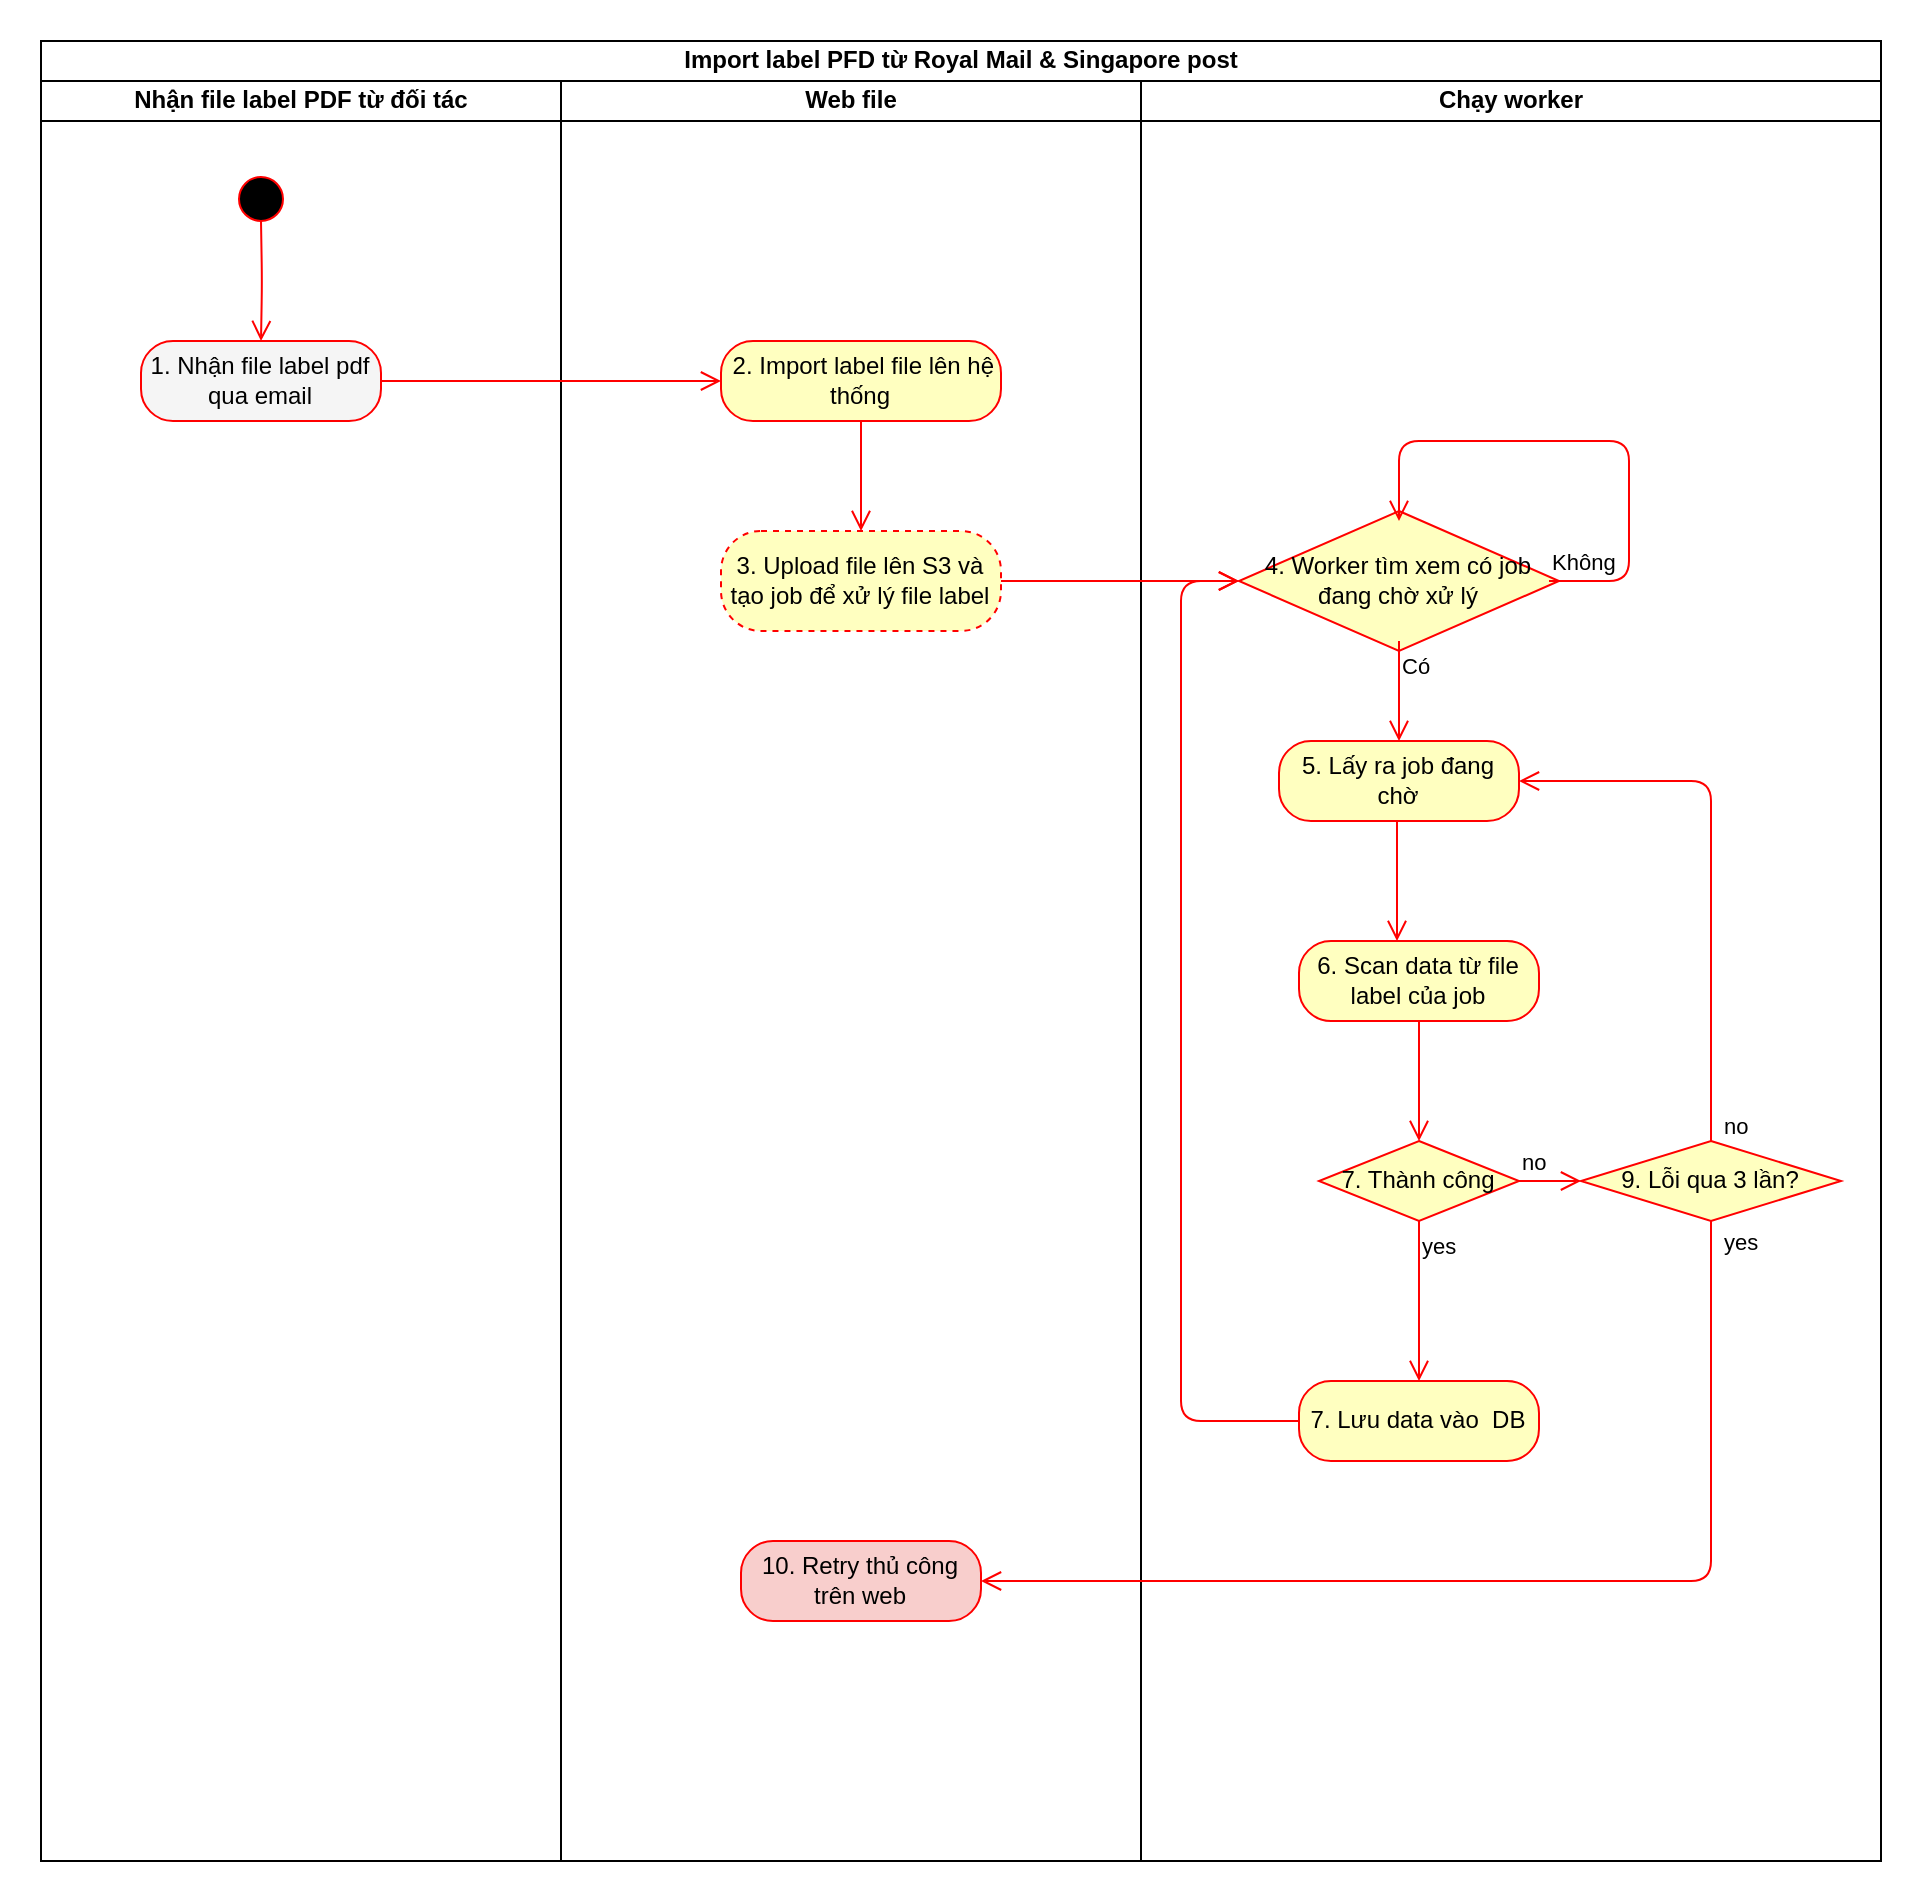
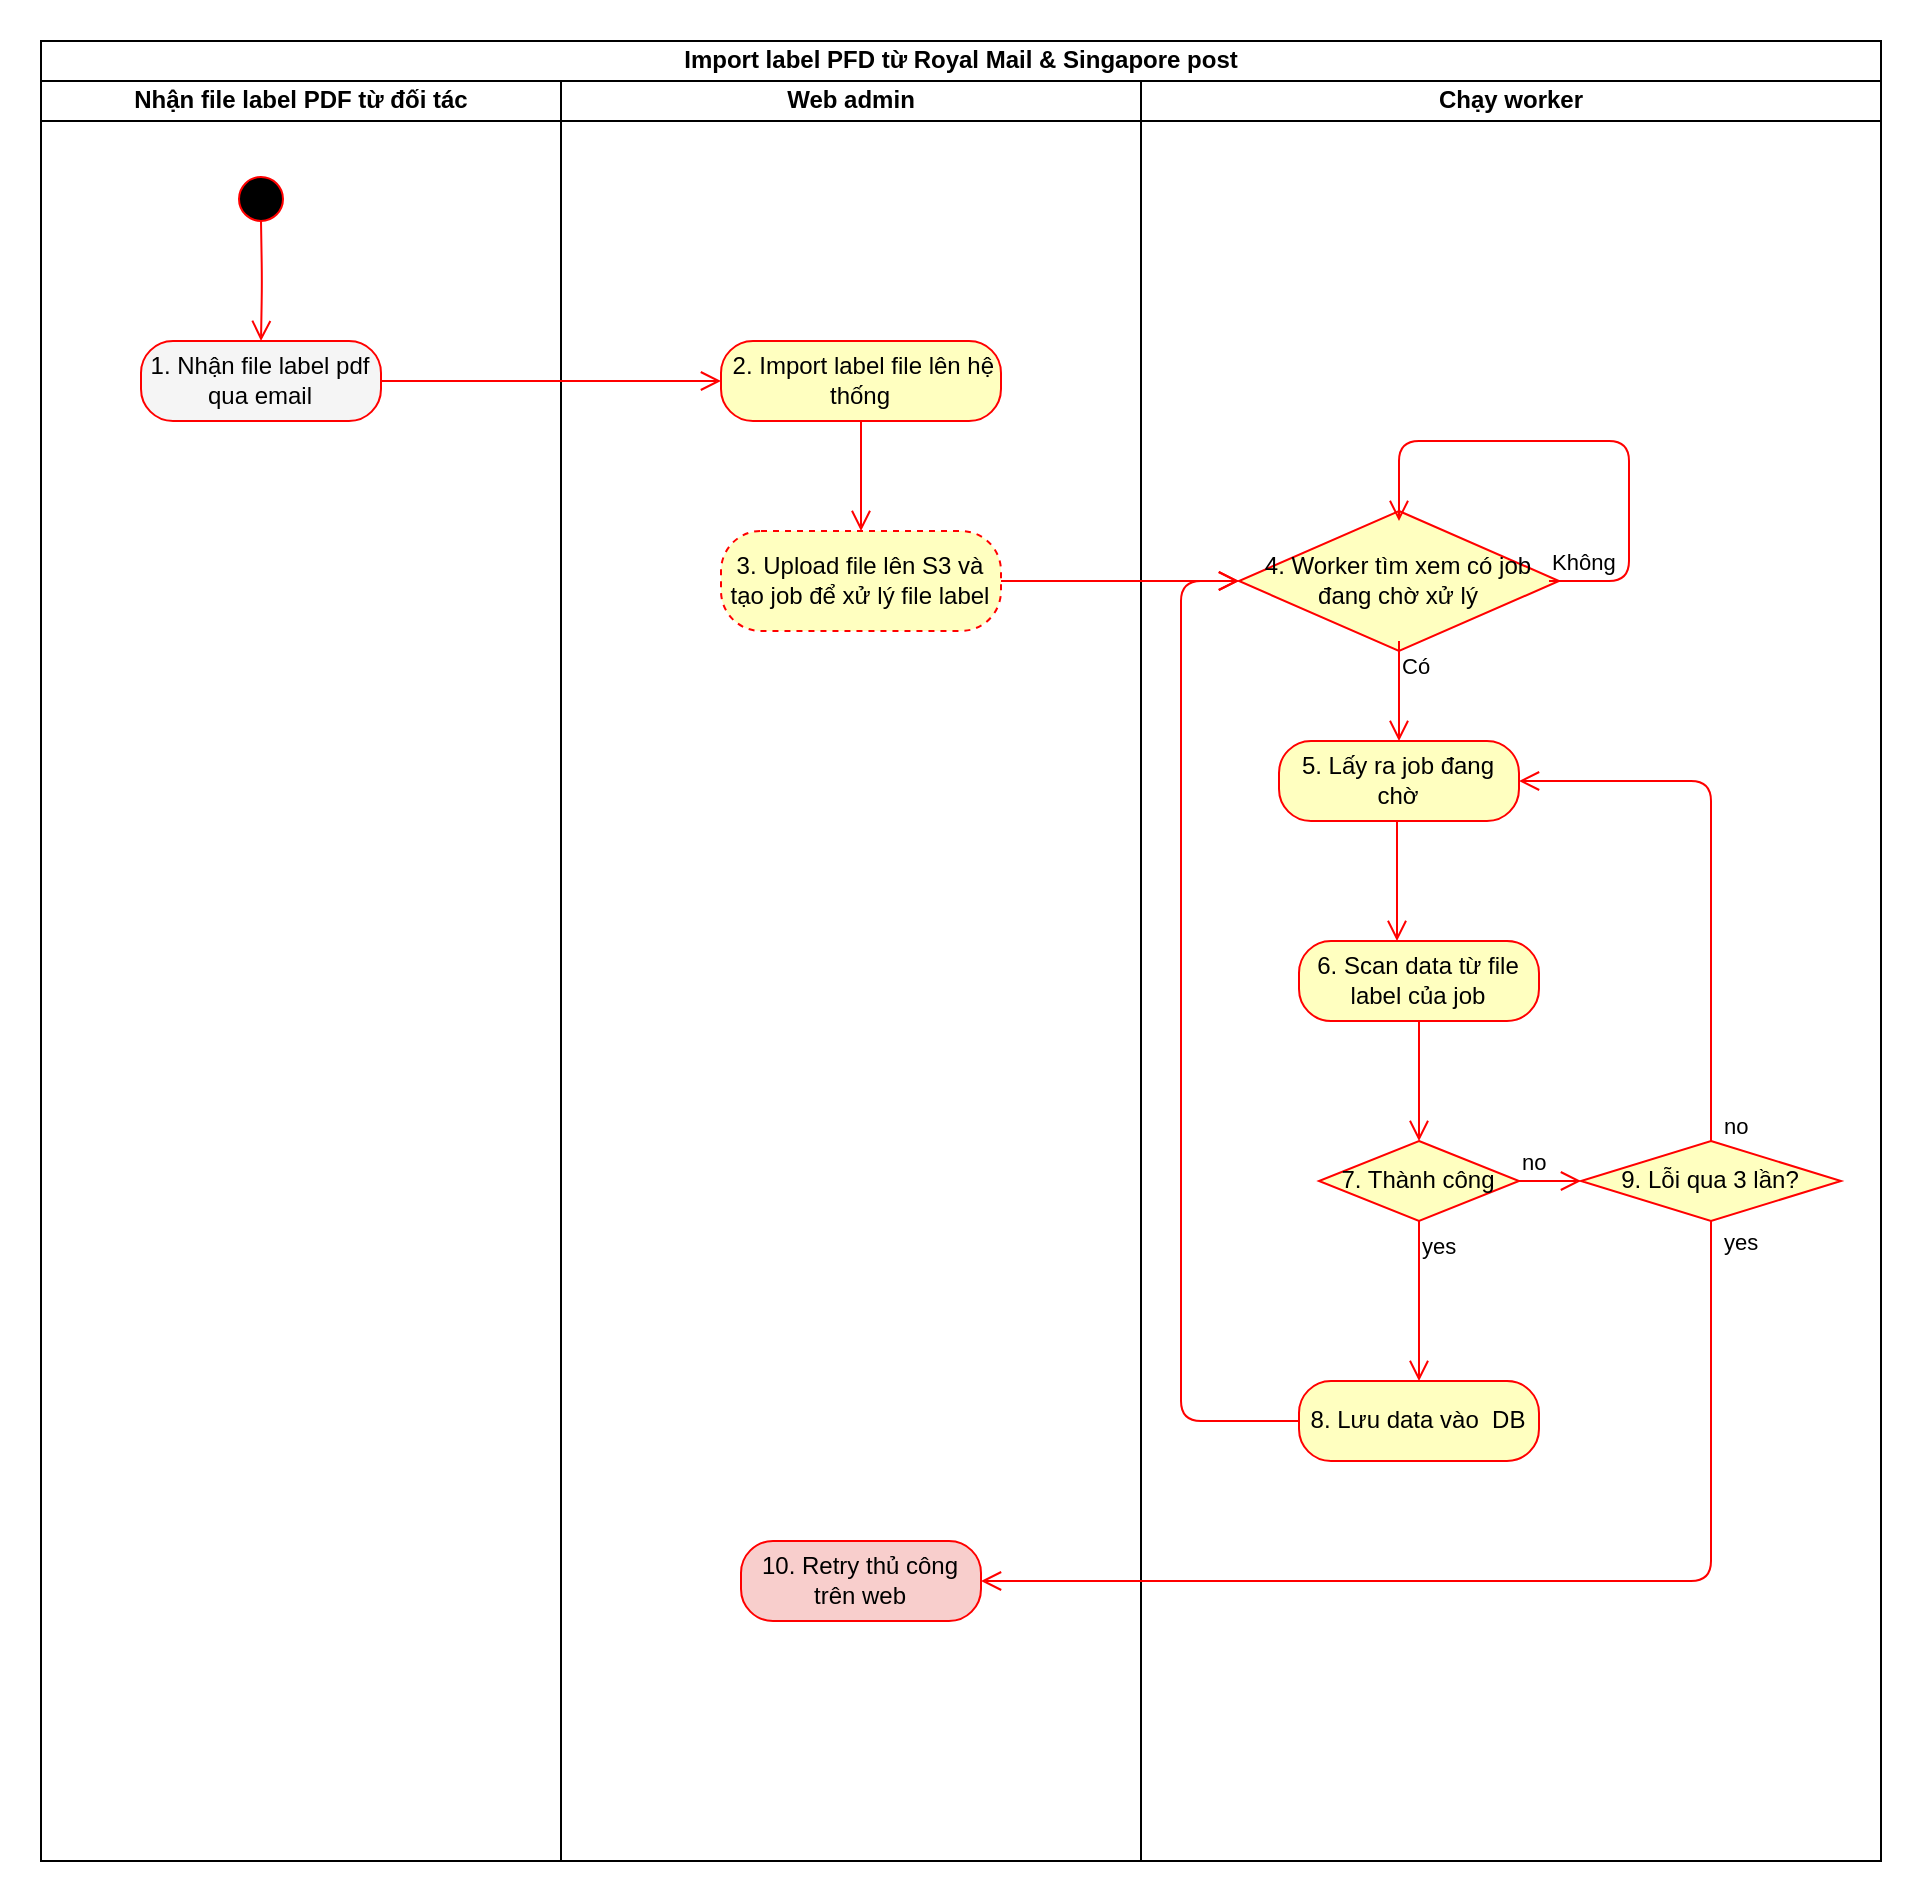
(852, 101) -> (852, 101)
(1419, 1421) -> (1419, 1421)
